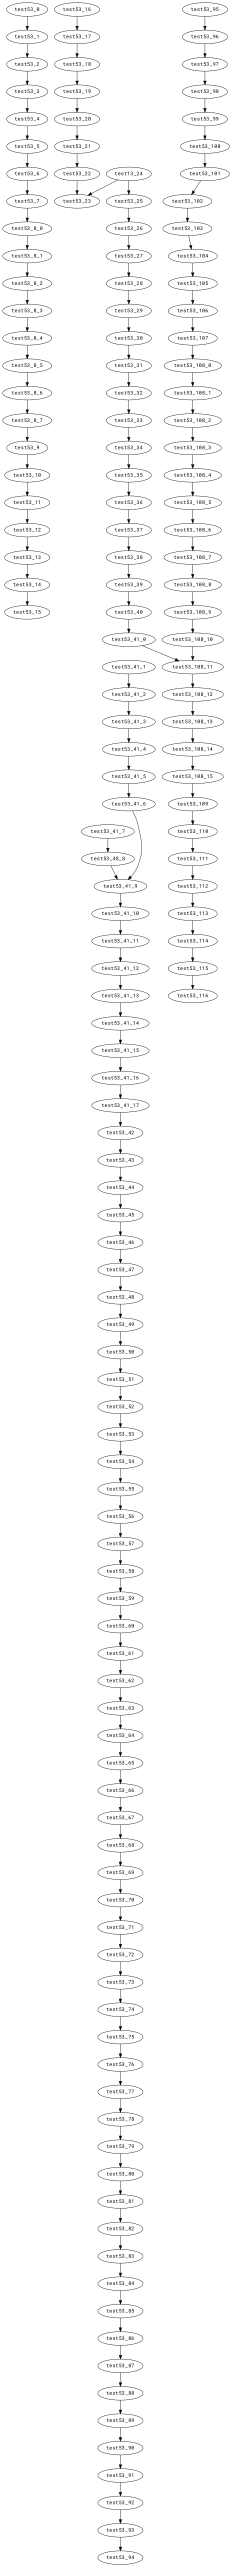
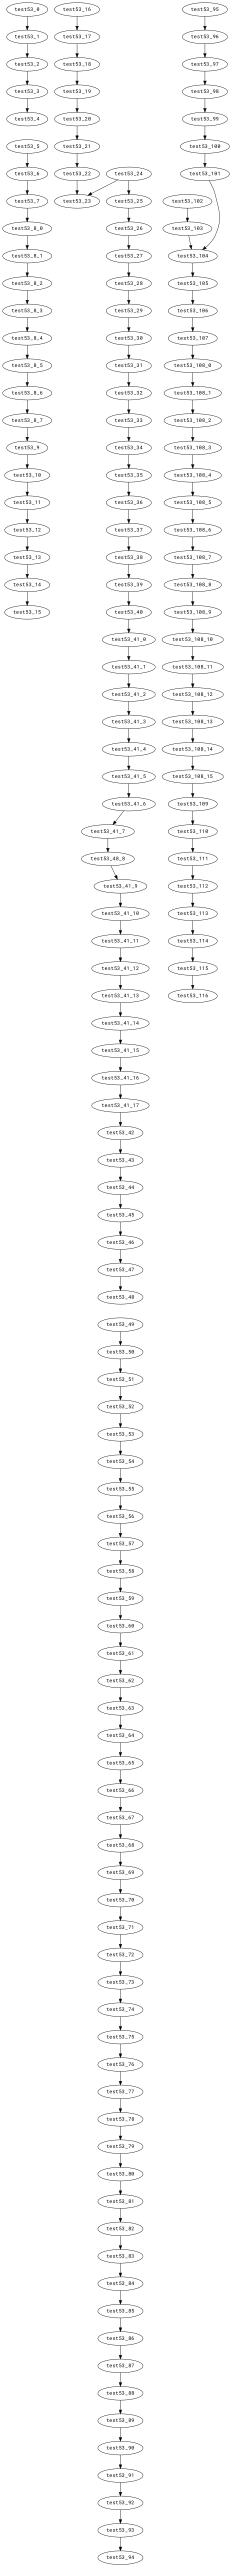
(27, 131) -> none
(129, 174) -> (129, 174)
(197, 186) -> (220, 215)
(159, 653) -> (129, 652)
(142, 845) -> (120, 816)
(120, 1309) -> none
